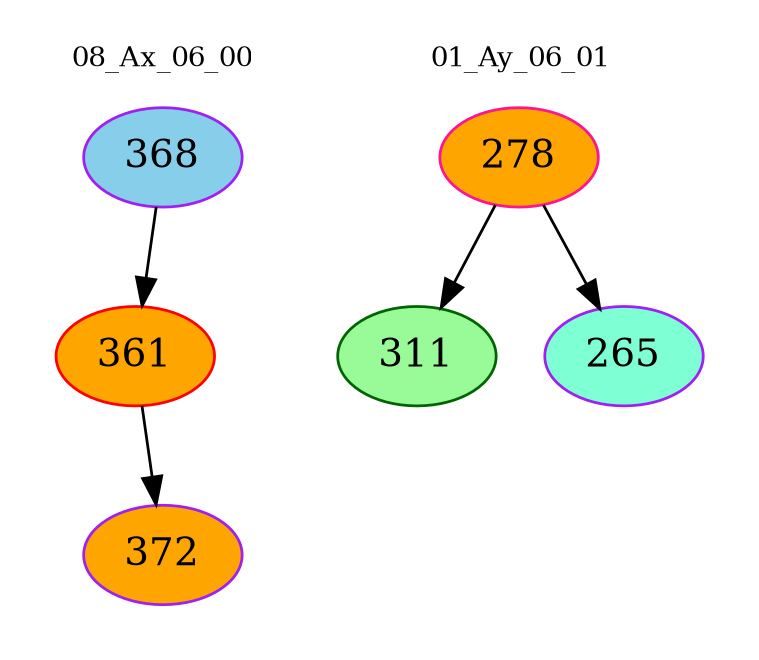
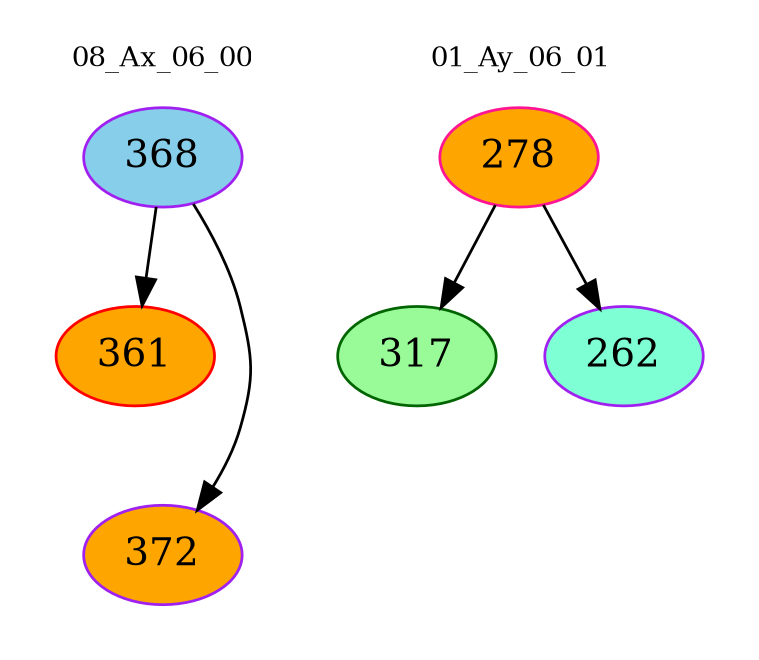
(417, 356) -> (417, 356)
(624, 356) -> (624, 356)
(147, 441) -> (248, 343)
